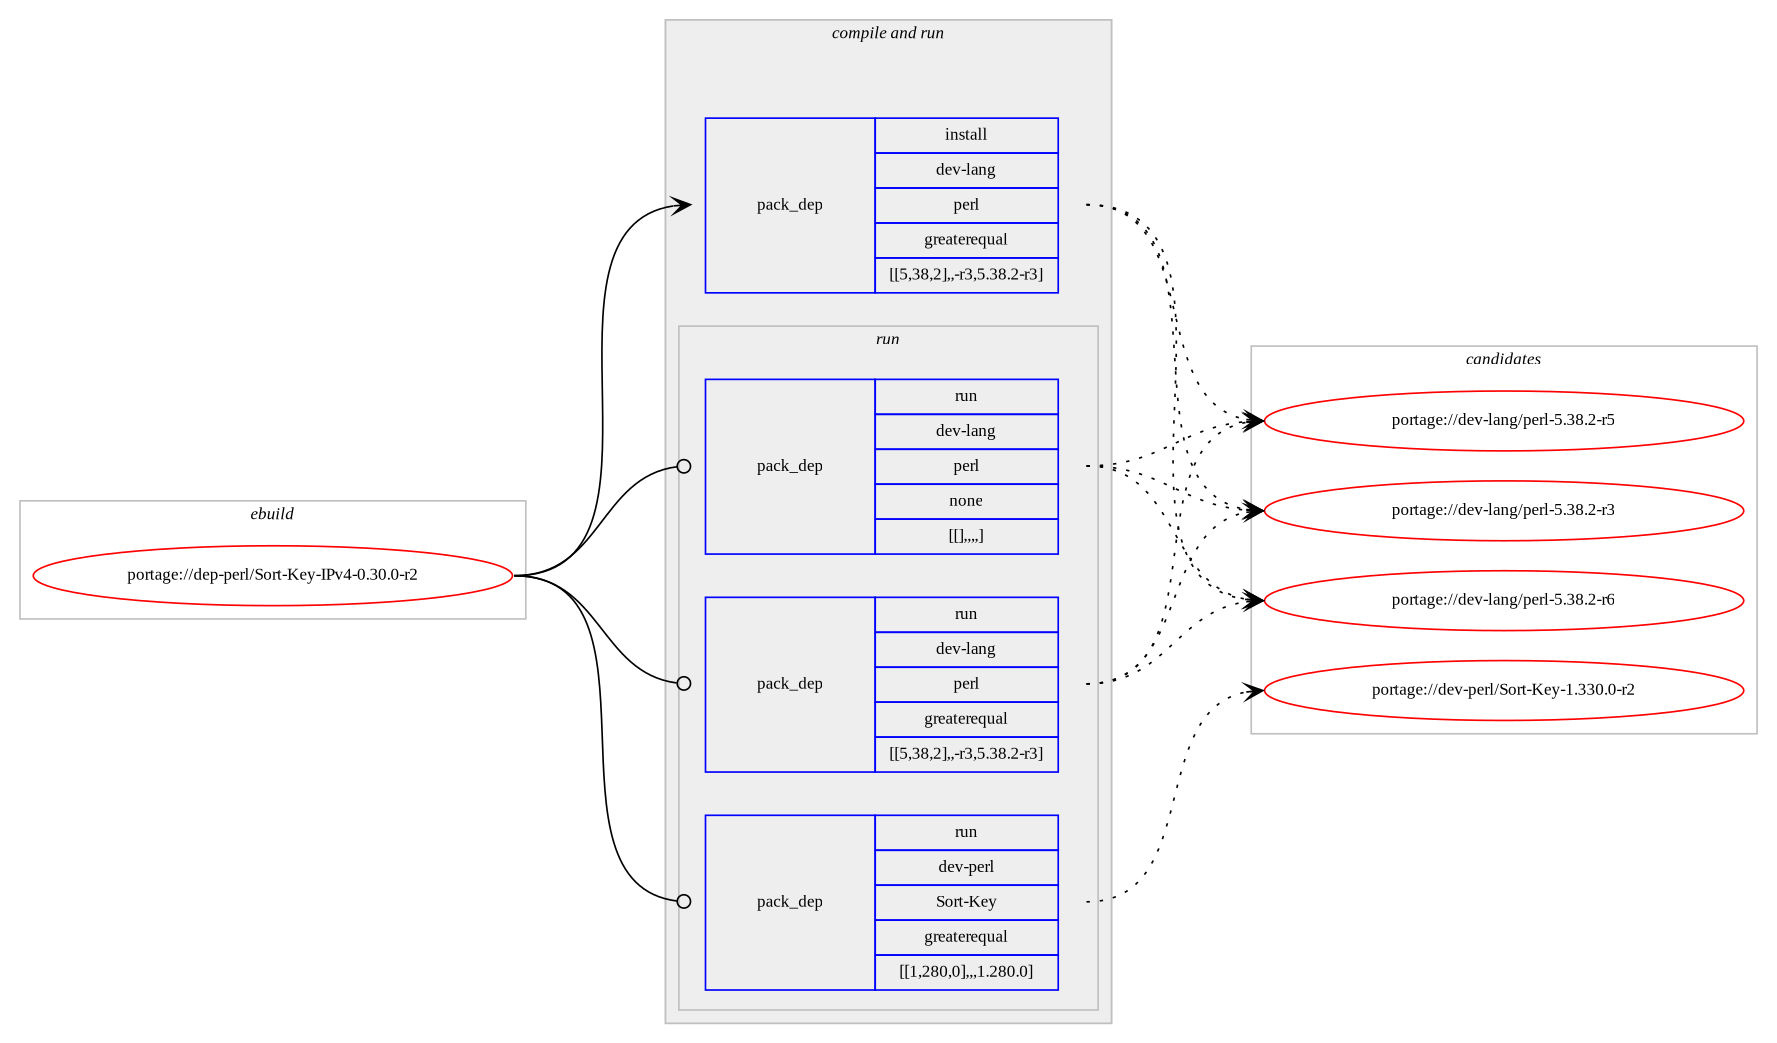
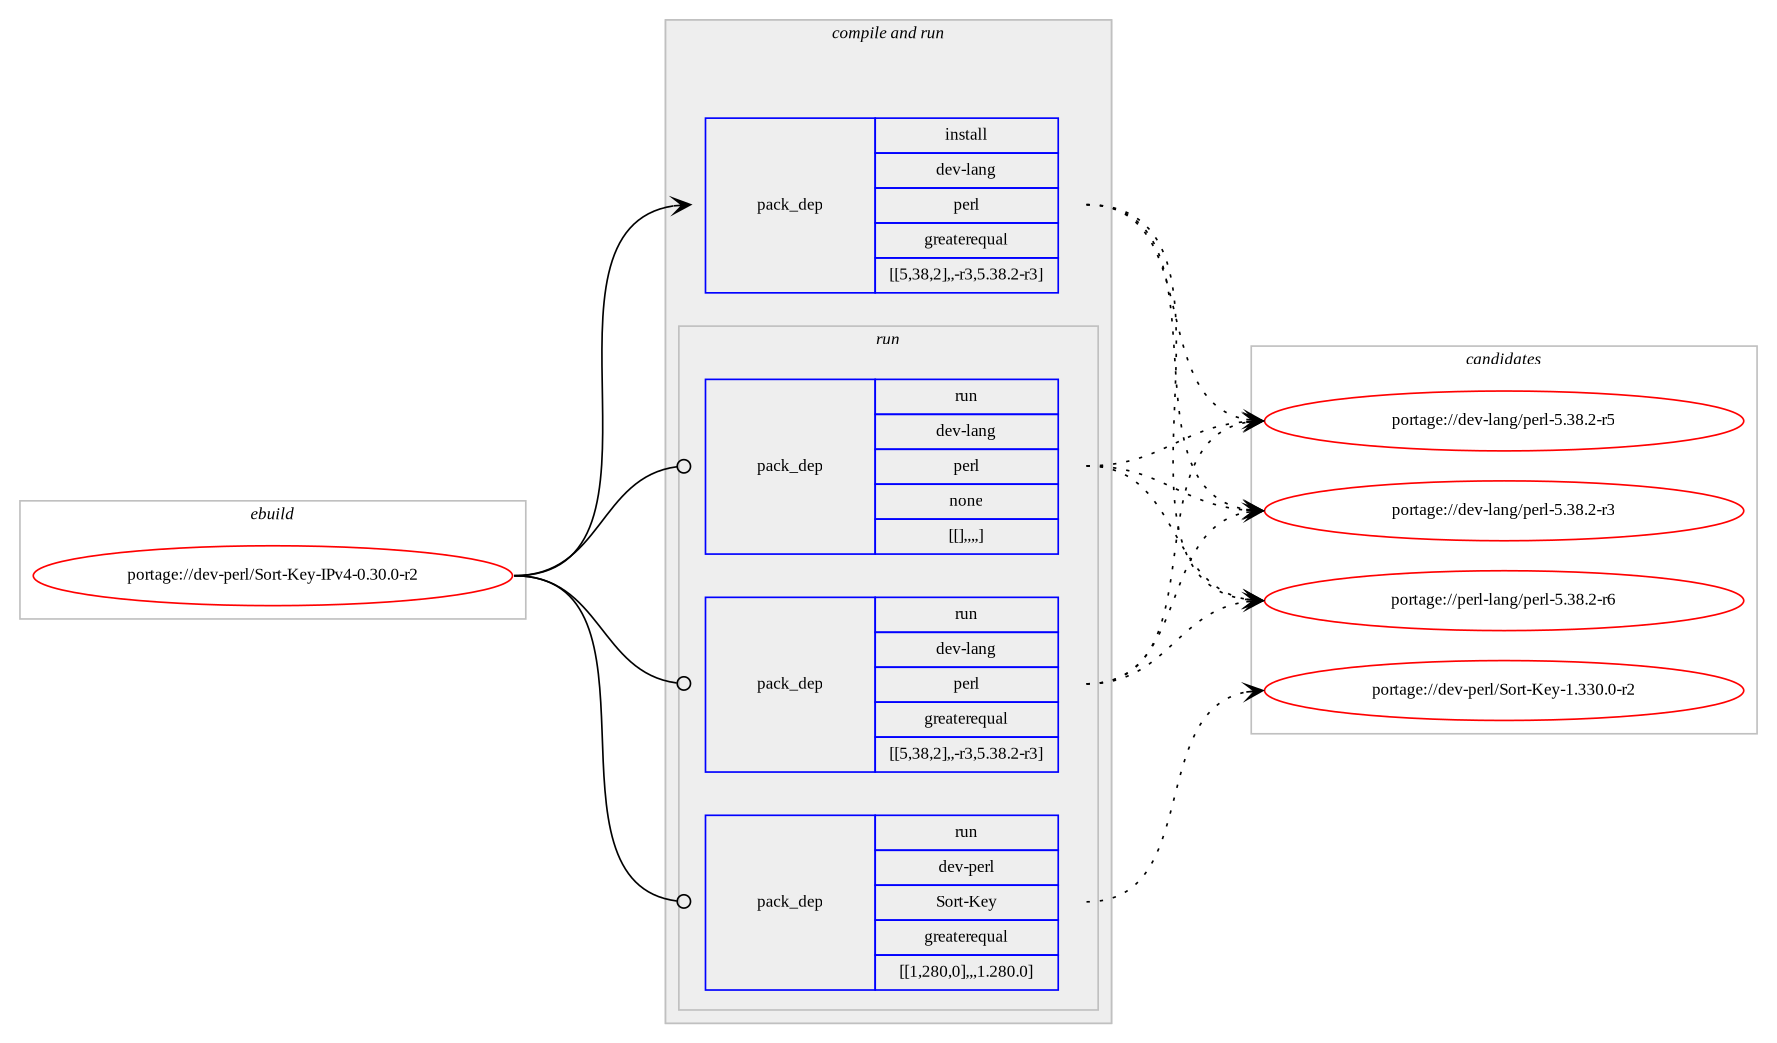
(273, 576) -> (273, 576)
(1504, 601) -> (1504, 601)
